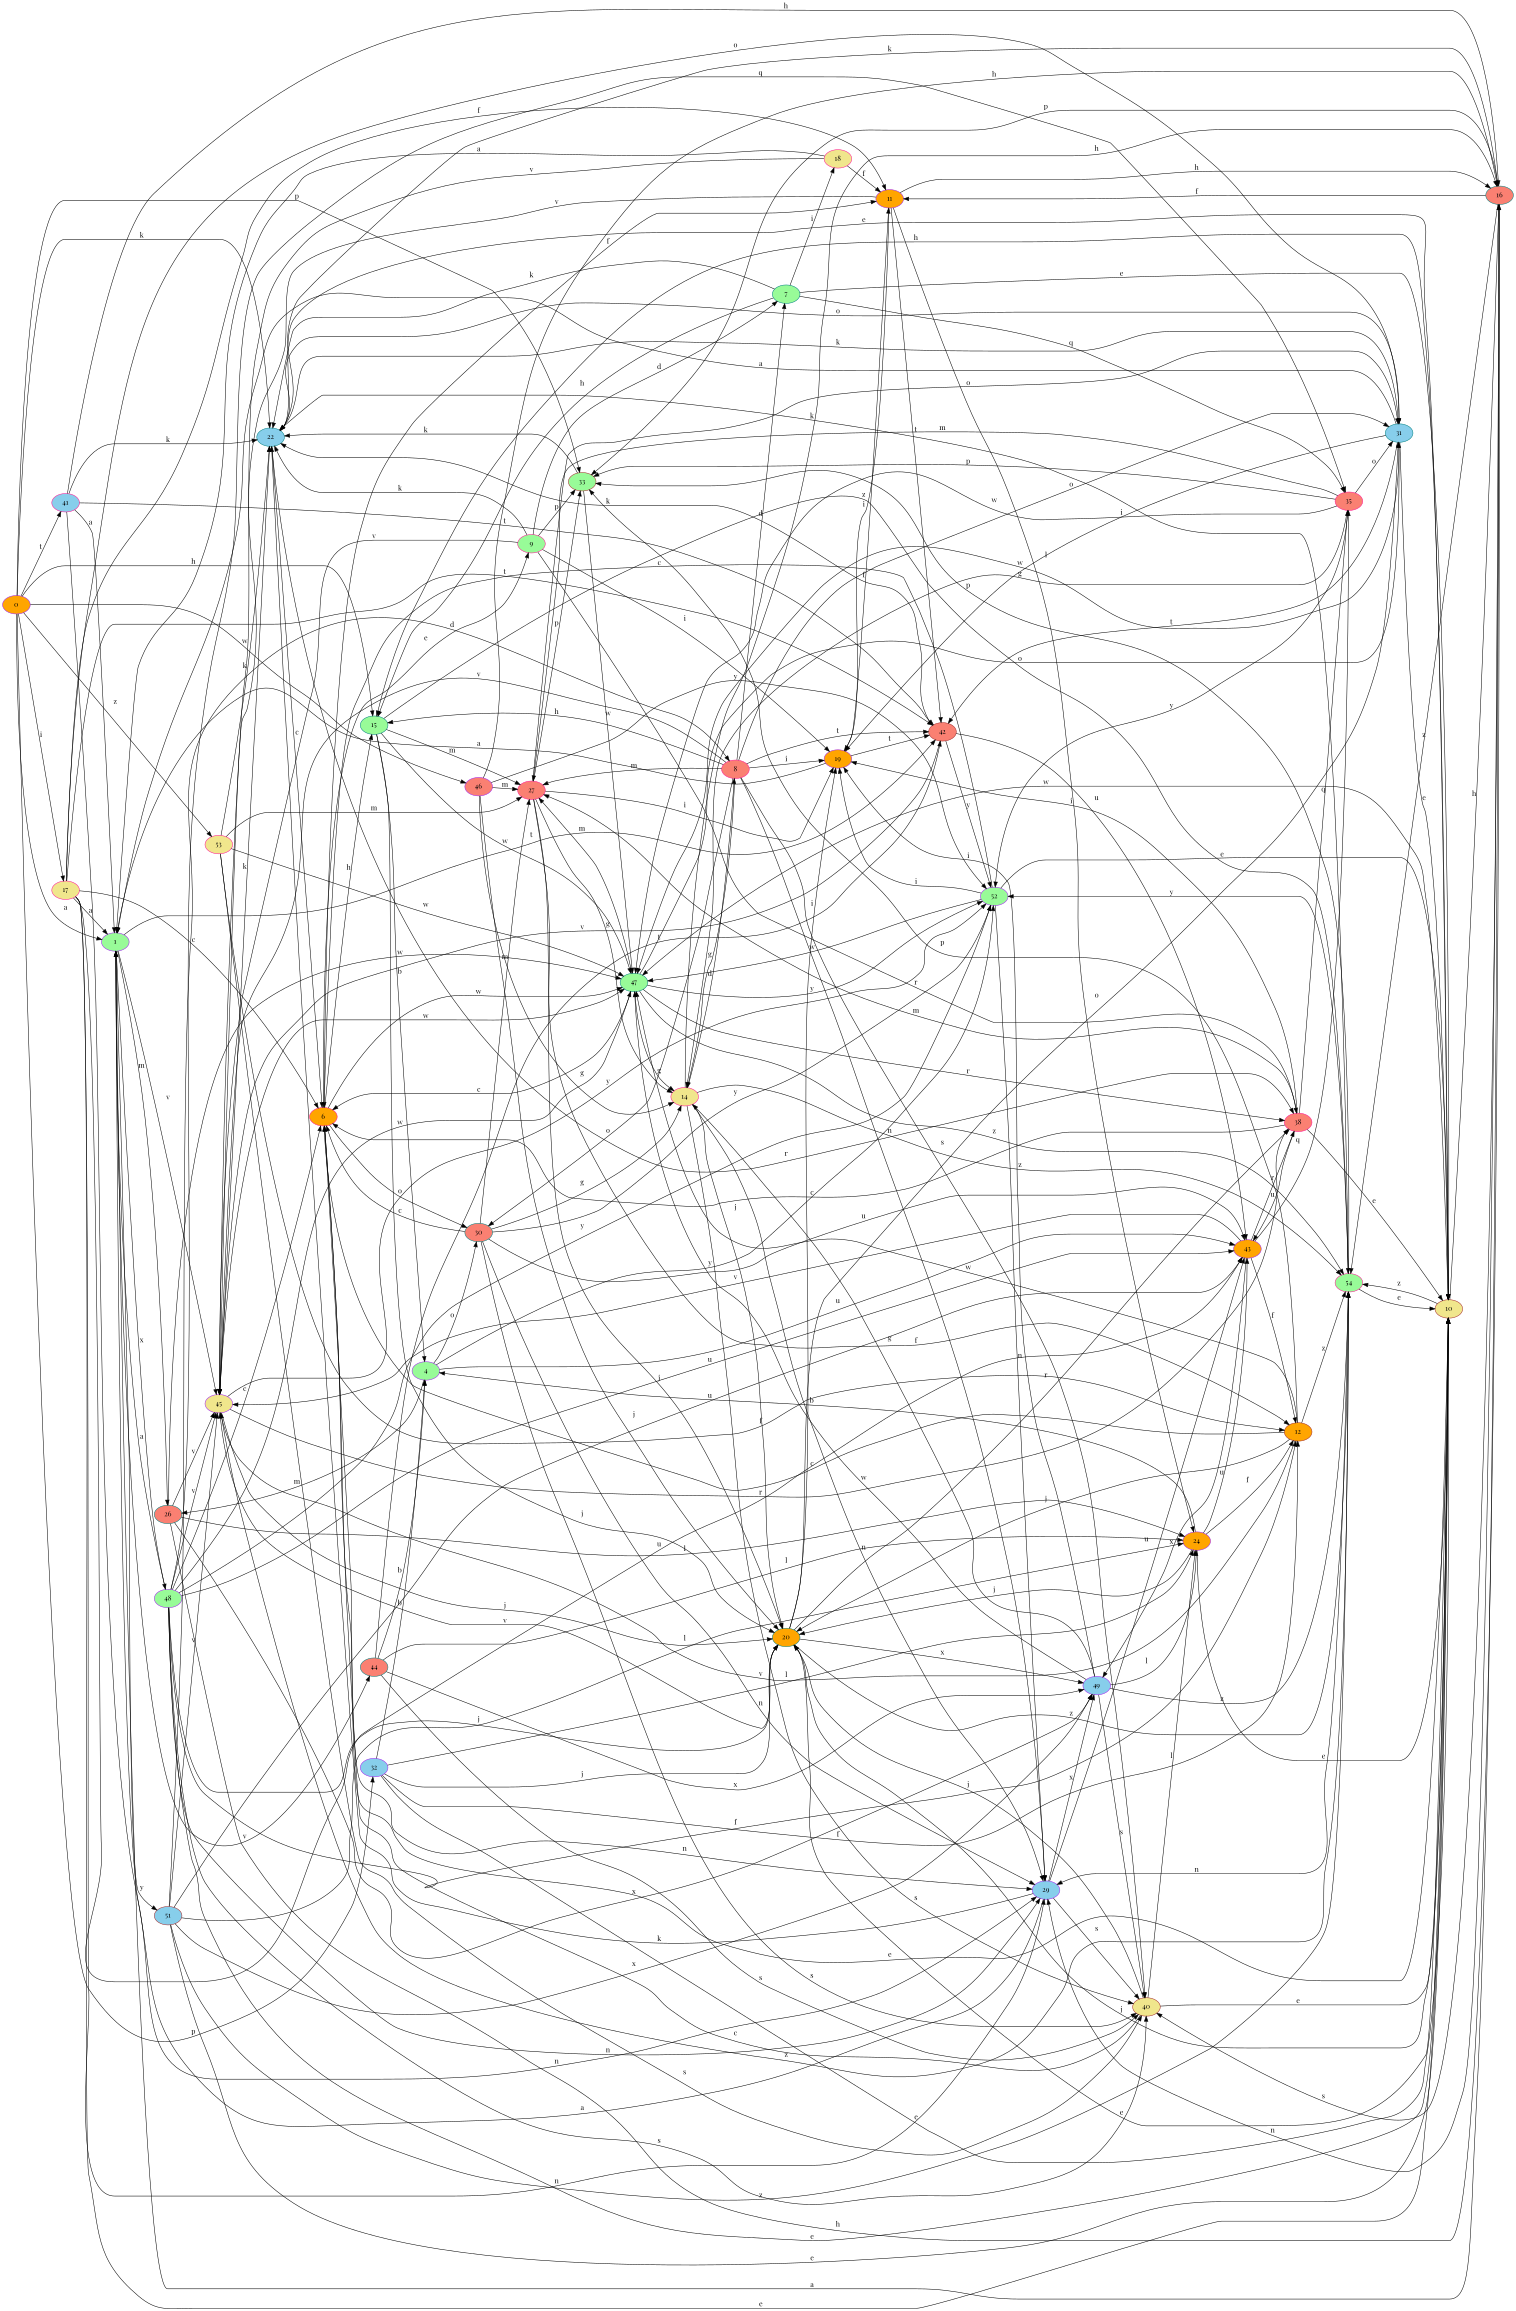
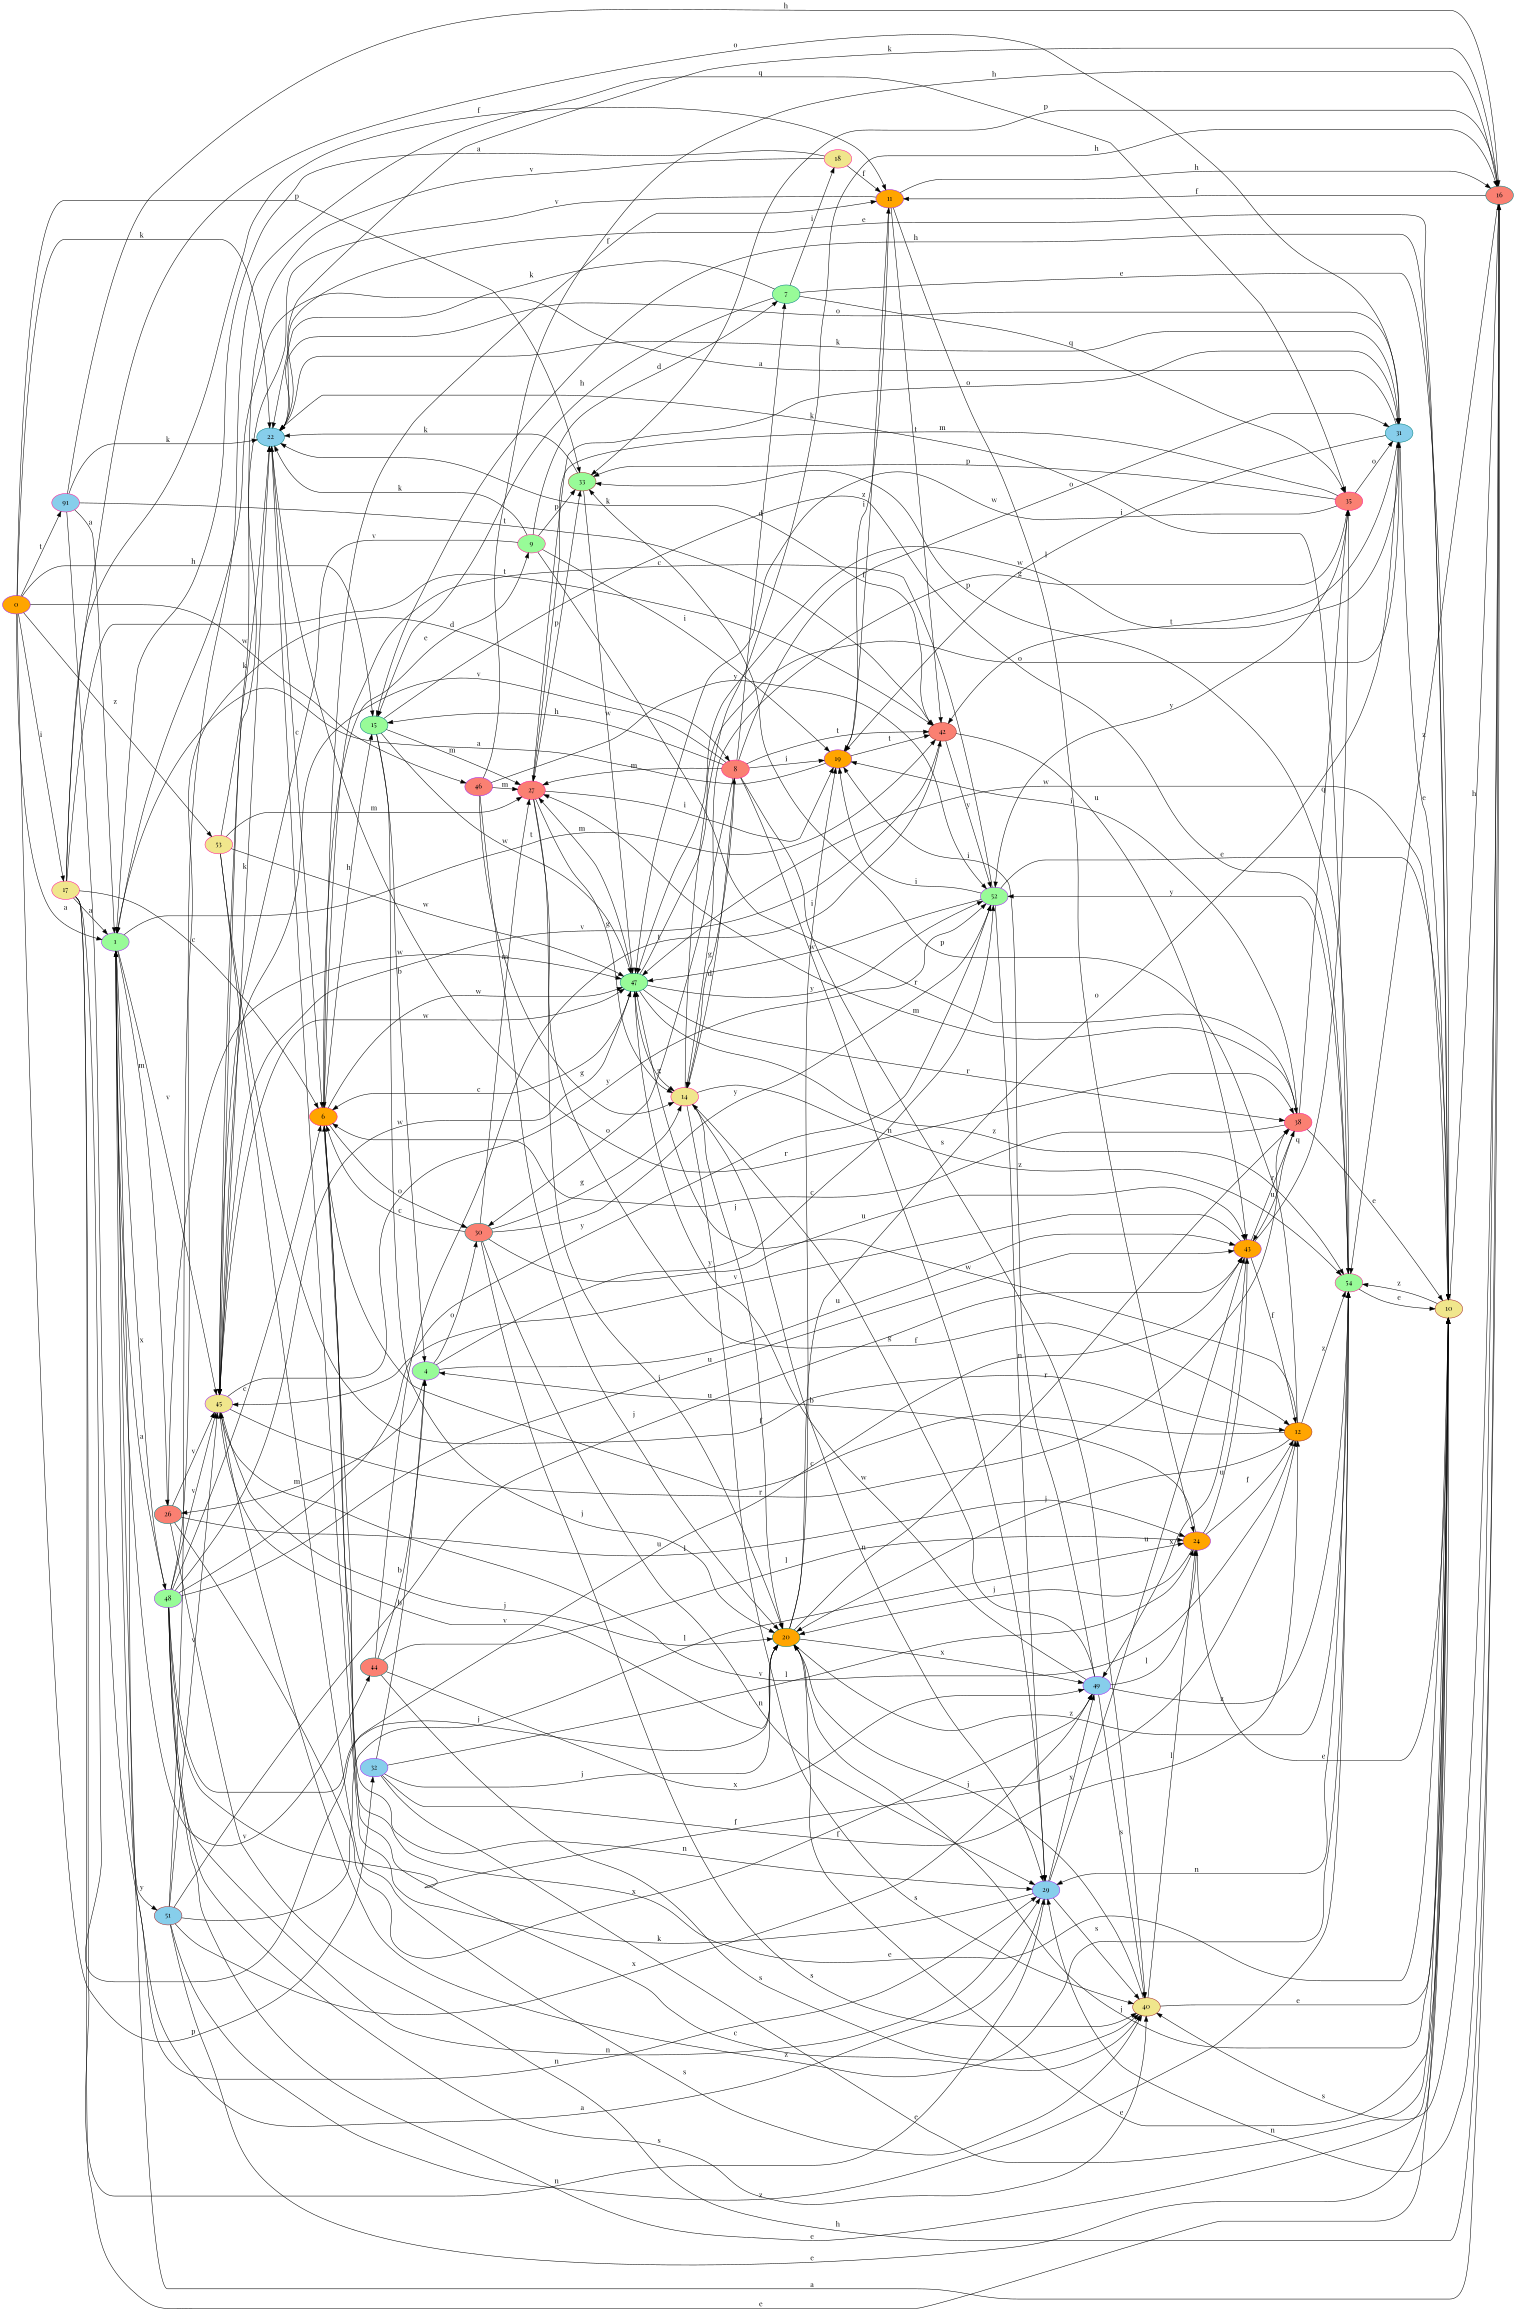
(66, 503) -> (66, 503)
(421, 1882) -> (417, 1879)
